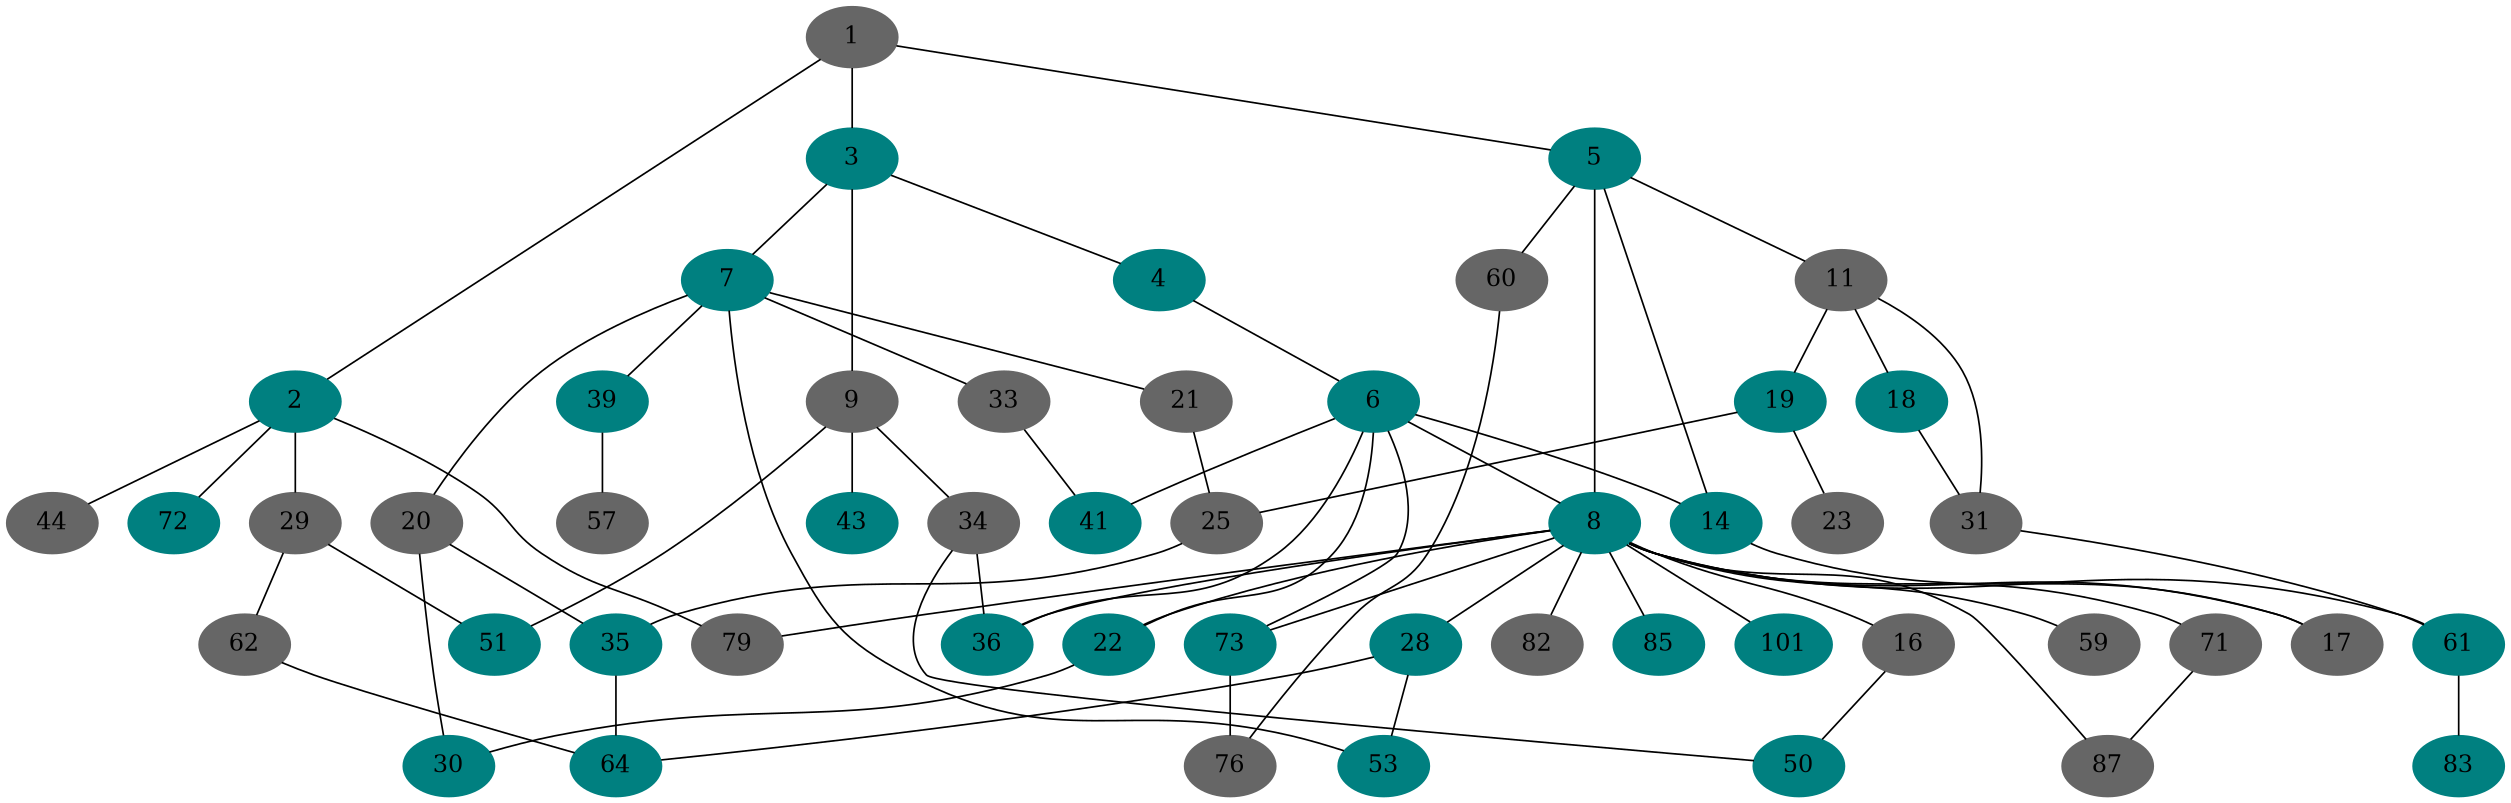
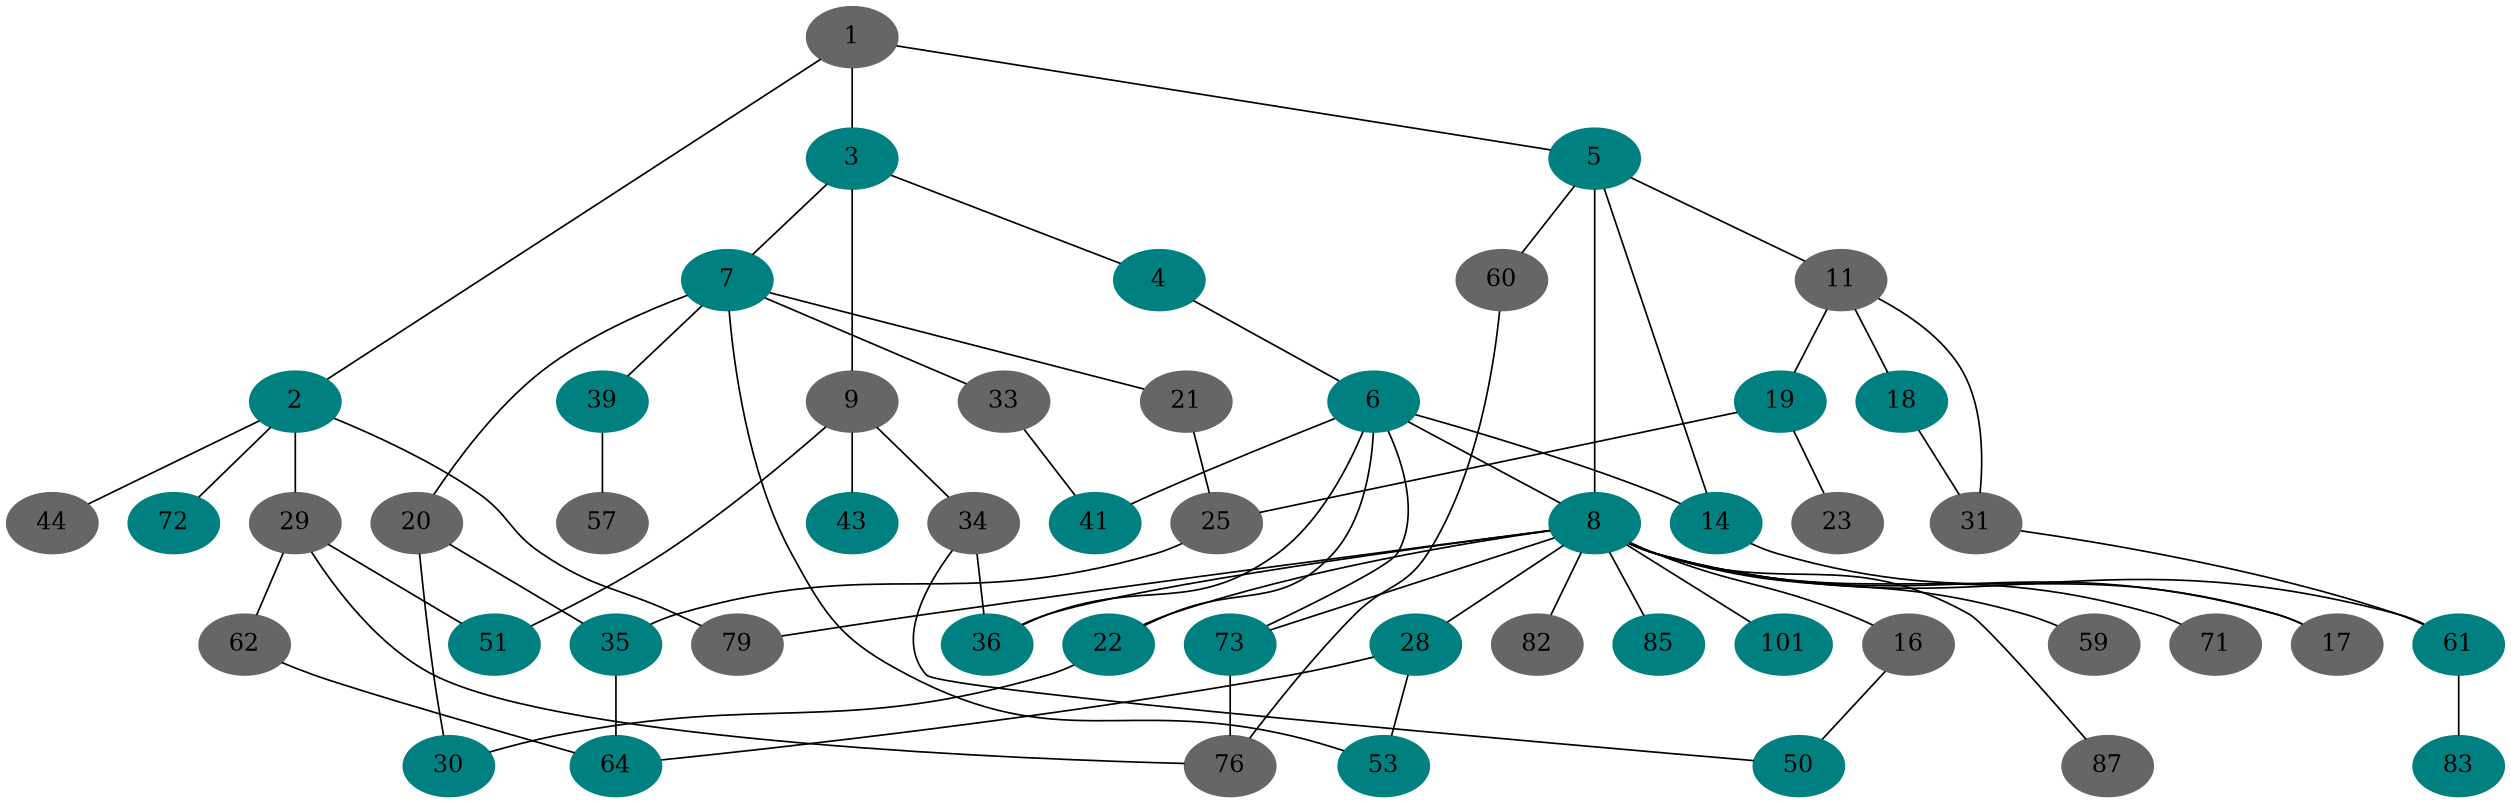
(2162, 705) -> none
none -> (718, 734)
